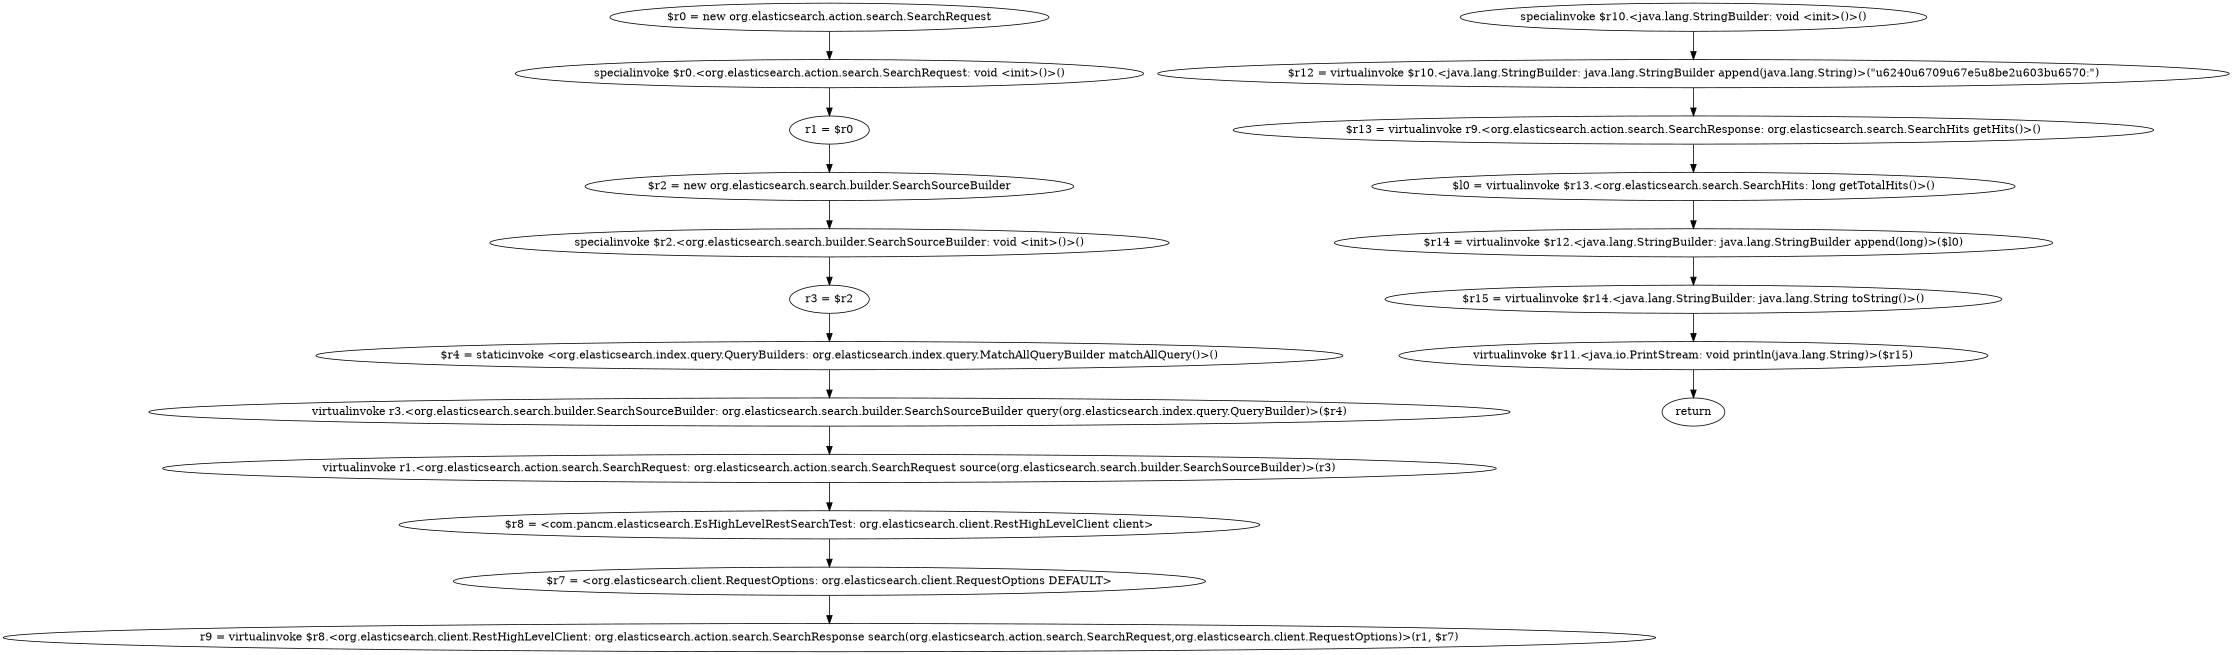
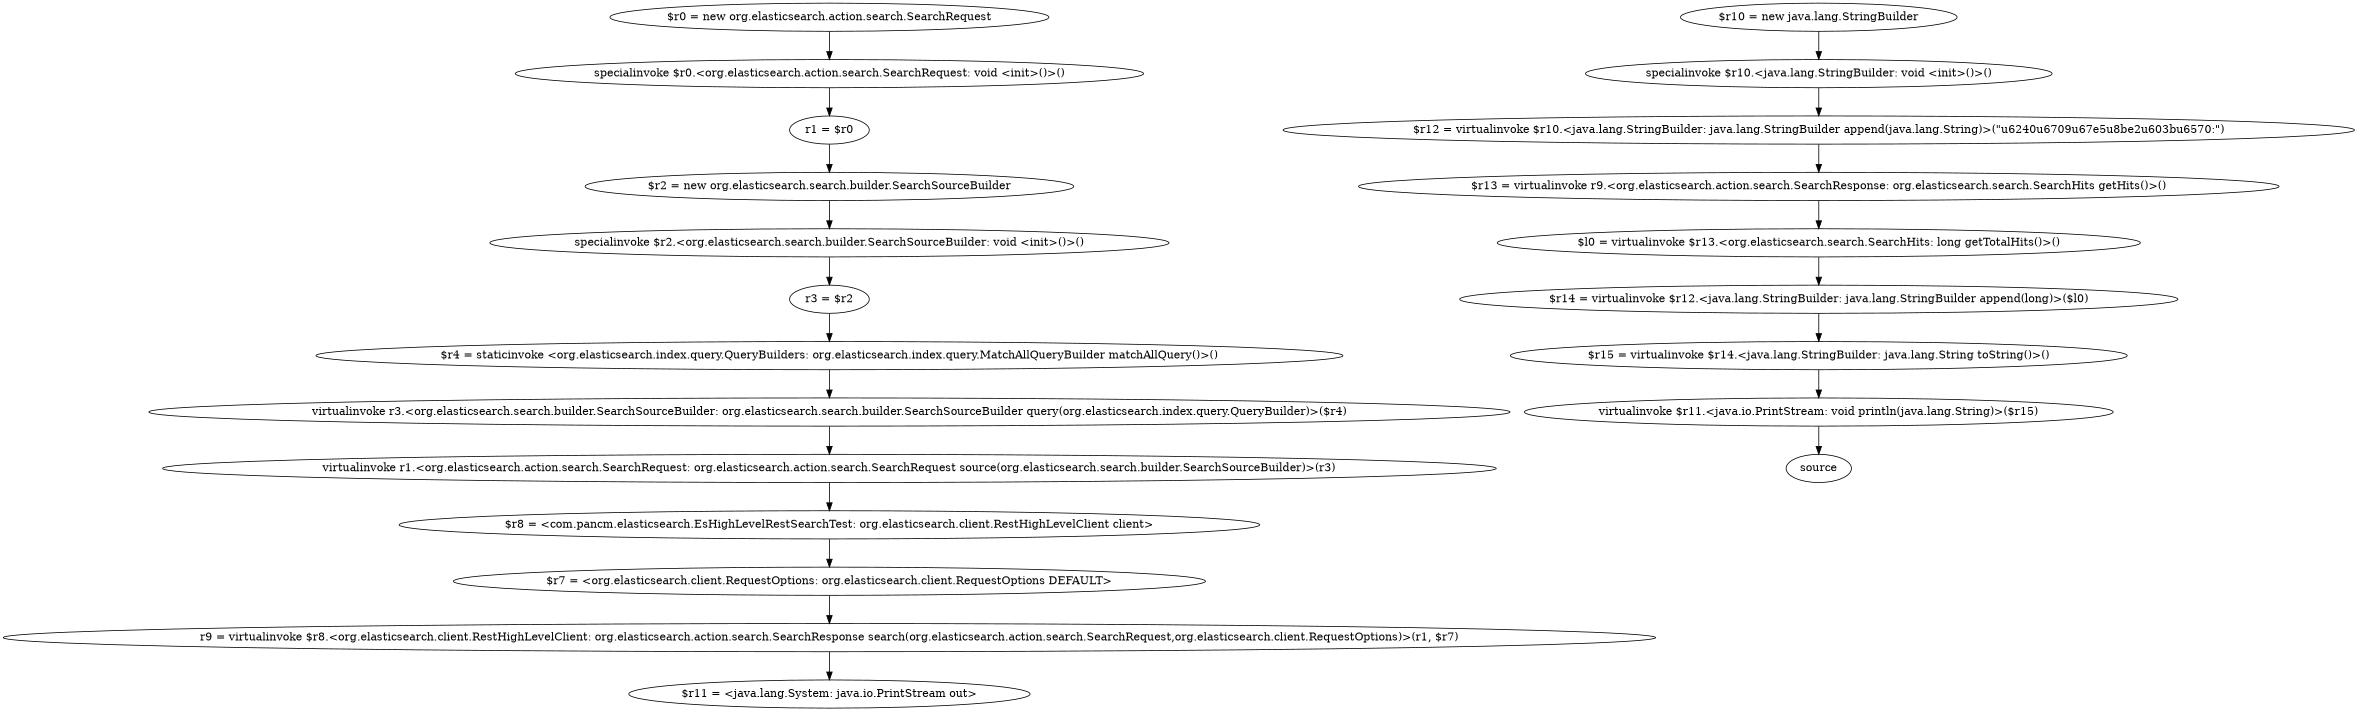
none -> (1819, 17)
(1693, 412) -> (1819, 468)
none -> (829, 694)
